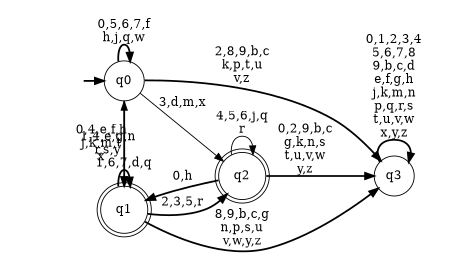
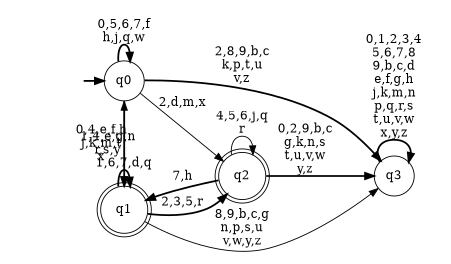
(183, 103) -> (183, 103)
(183, 176) -> (183, 176)
(262, 249) -> (262, 249)
